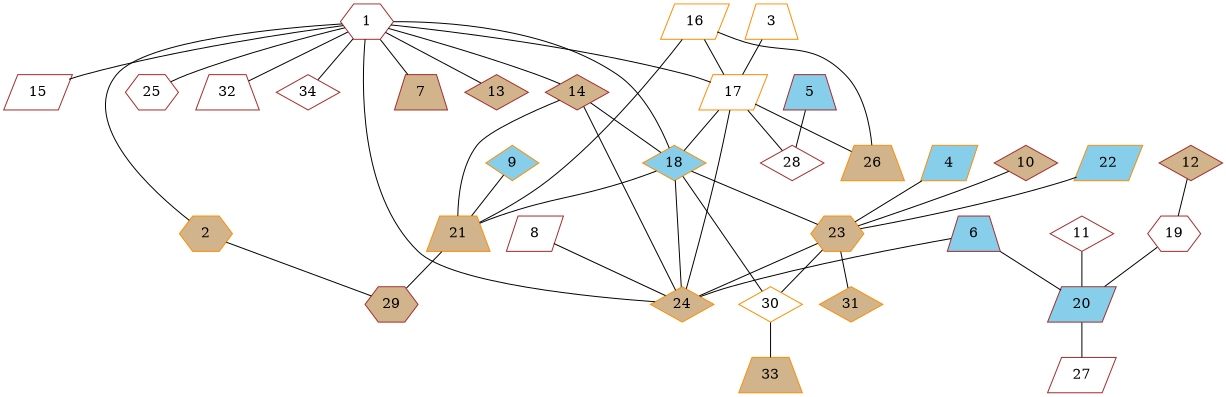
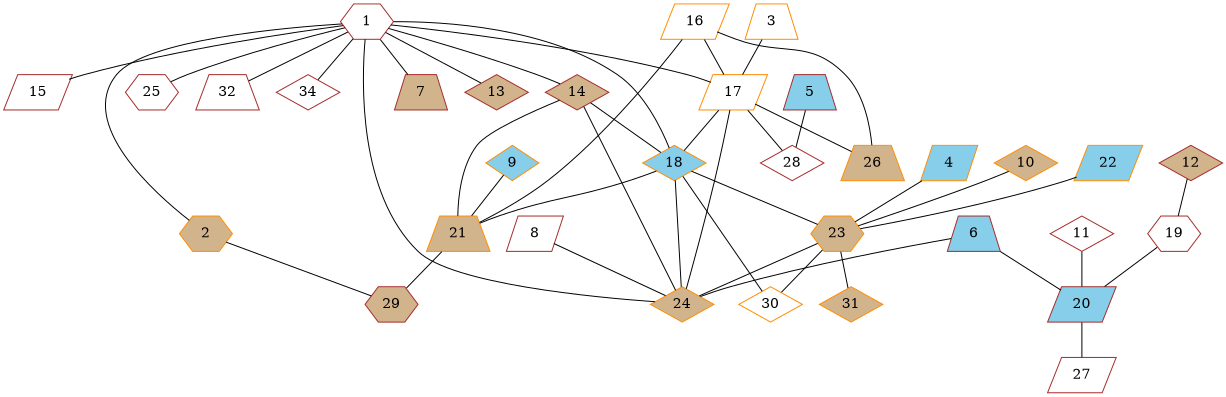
(1026, 163) -> (1026, 163)
(771, 375) -> none
